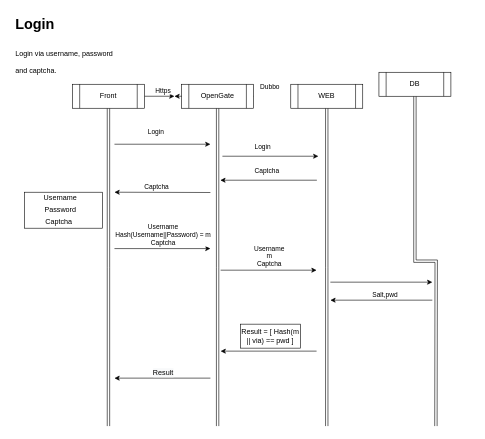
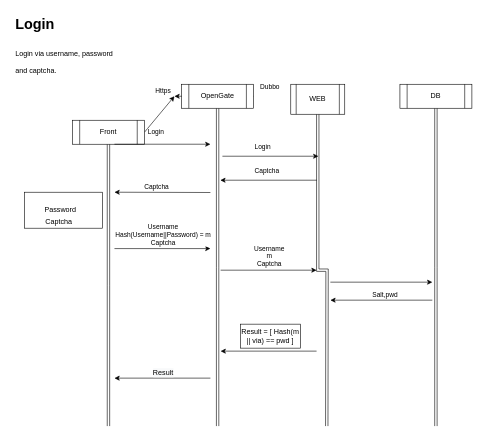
(415, 84) -> (436, 96)
(108, 96) -> (108, 132)
(327, 96) -> (318, 99)
(60, 198) -> none
